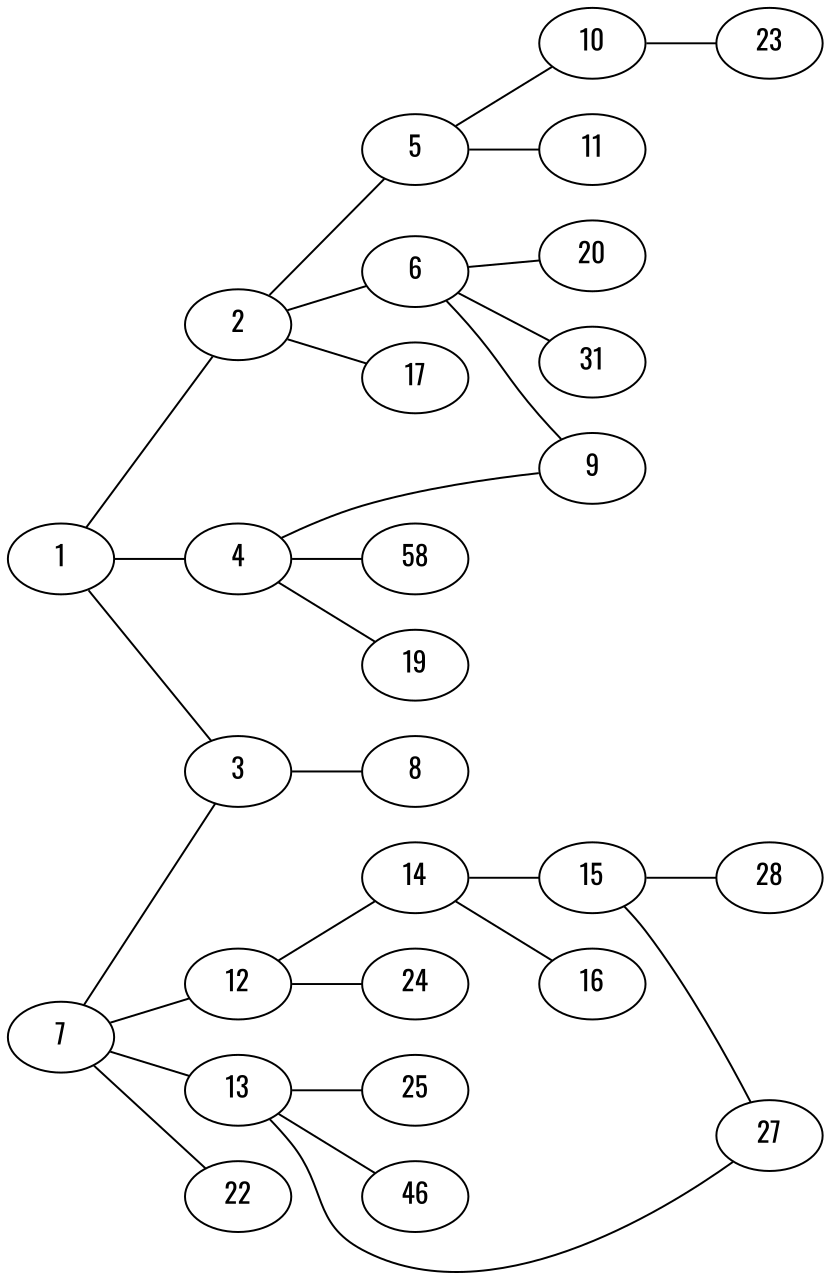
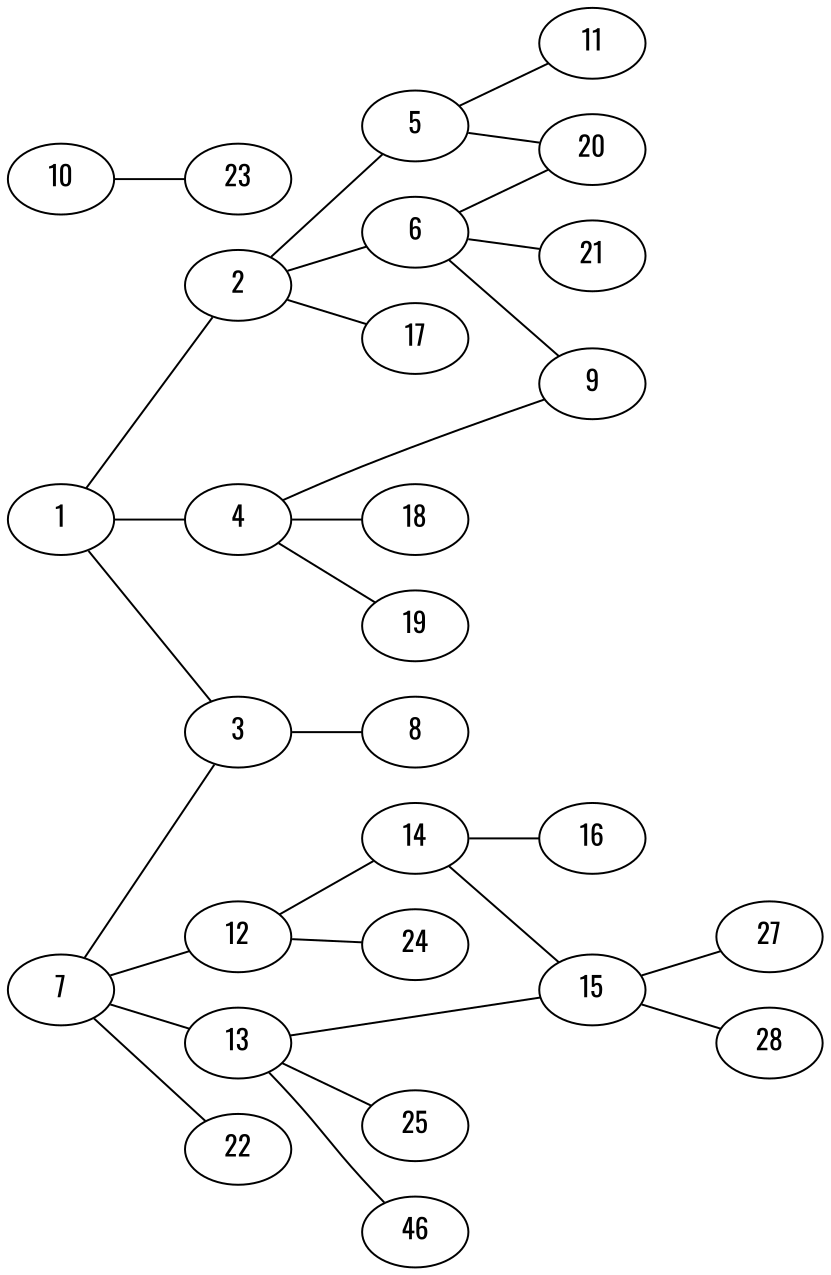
(504, 96) -> (504, 138)
(592, 362) -> (592, 256)
(415, 559) -> (415, 520)
(477, 1270) -> (415, 1016)
